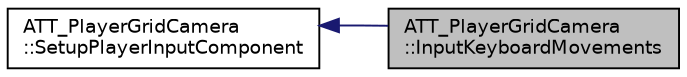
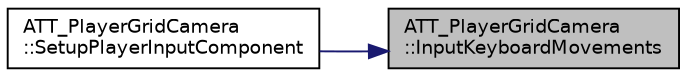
(364, 26) -> (344, 51)
